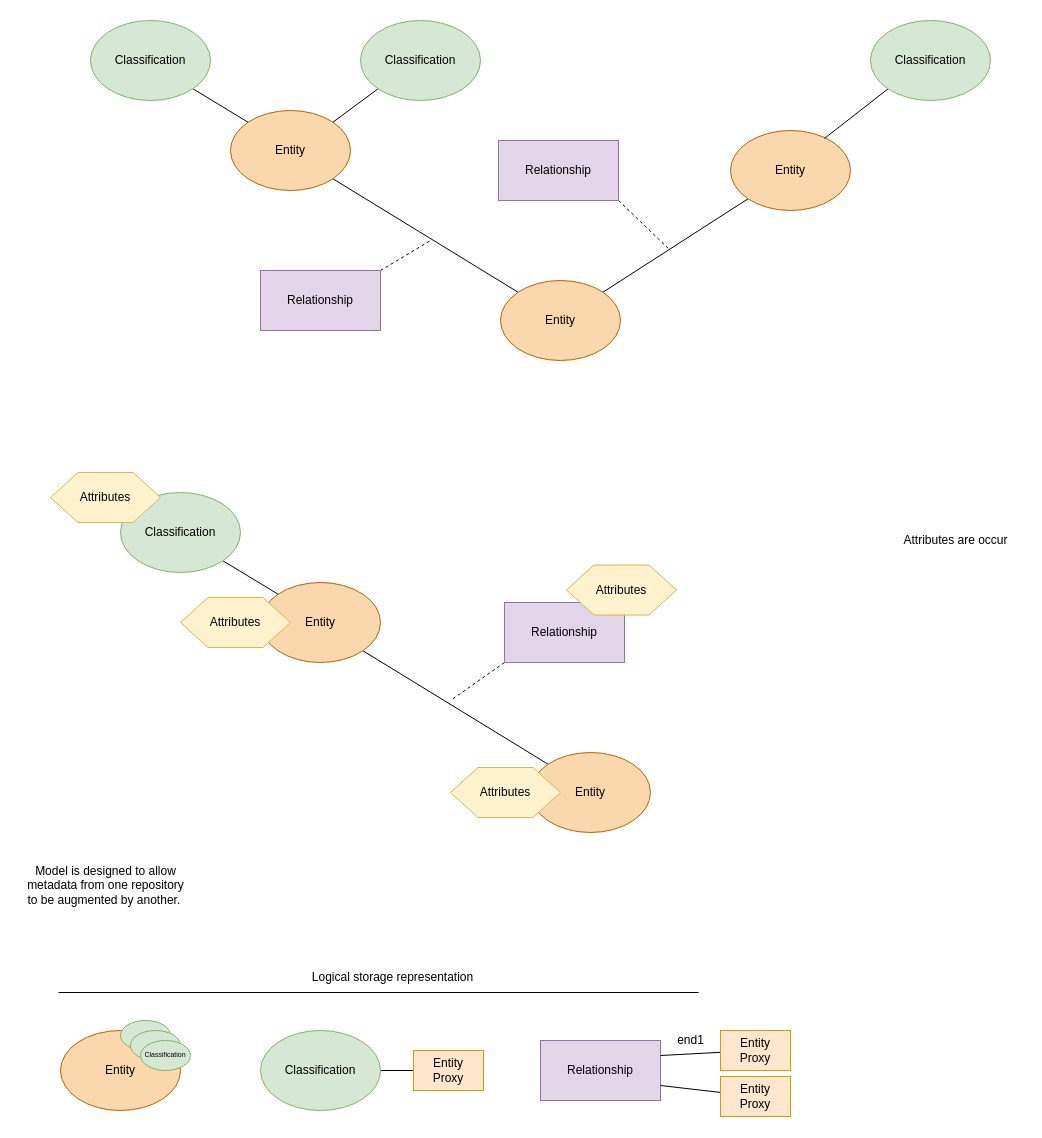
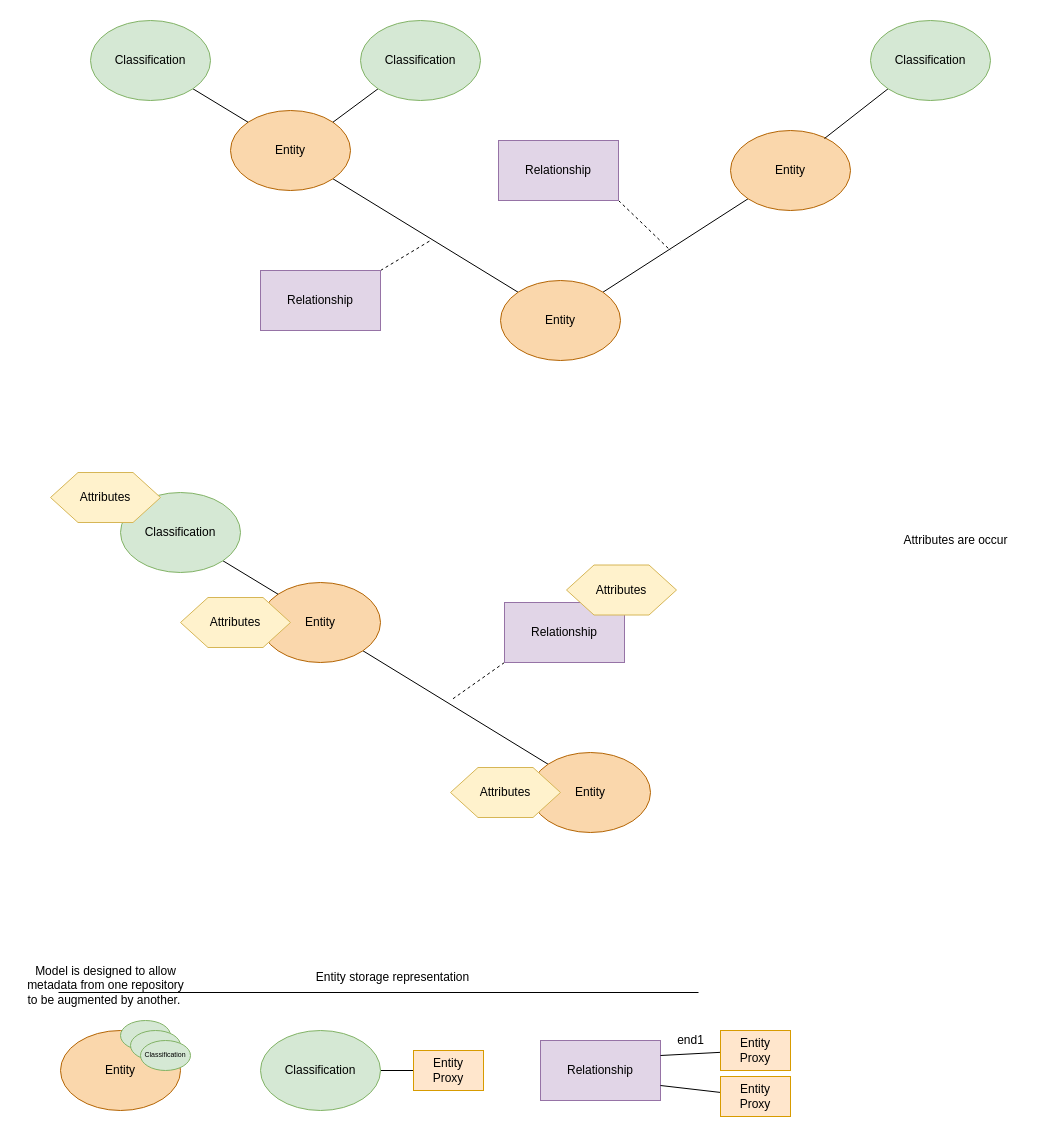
(106, 886) -> (106, 986)
(393, 978) -> (393, 978)
